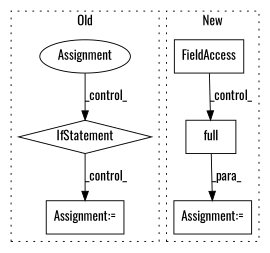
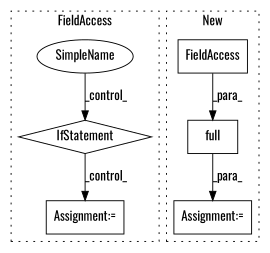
(85, 22) -> (85, 22)
(85, 56) -> (85, 56)
(231, 97) -> (228, 97)
